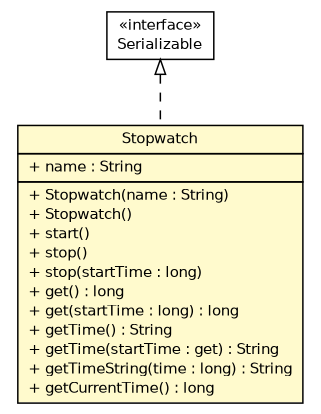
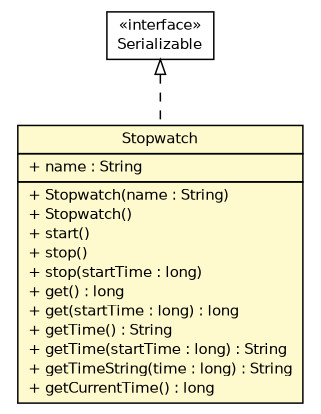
(154, 350) -> (158, 350)
